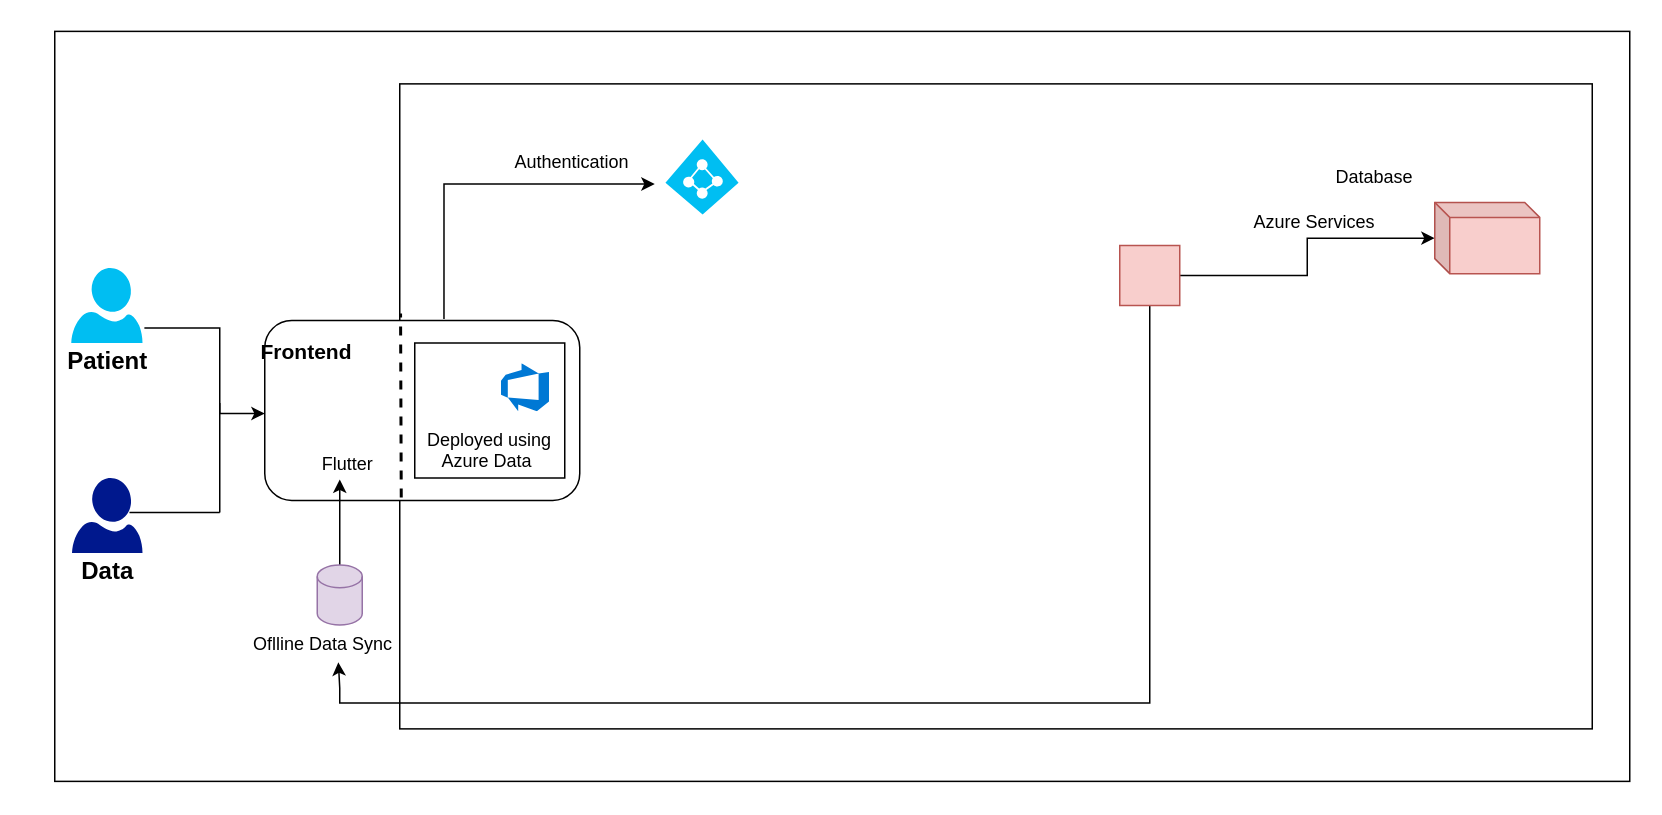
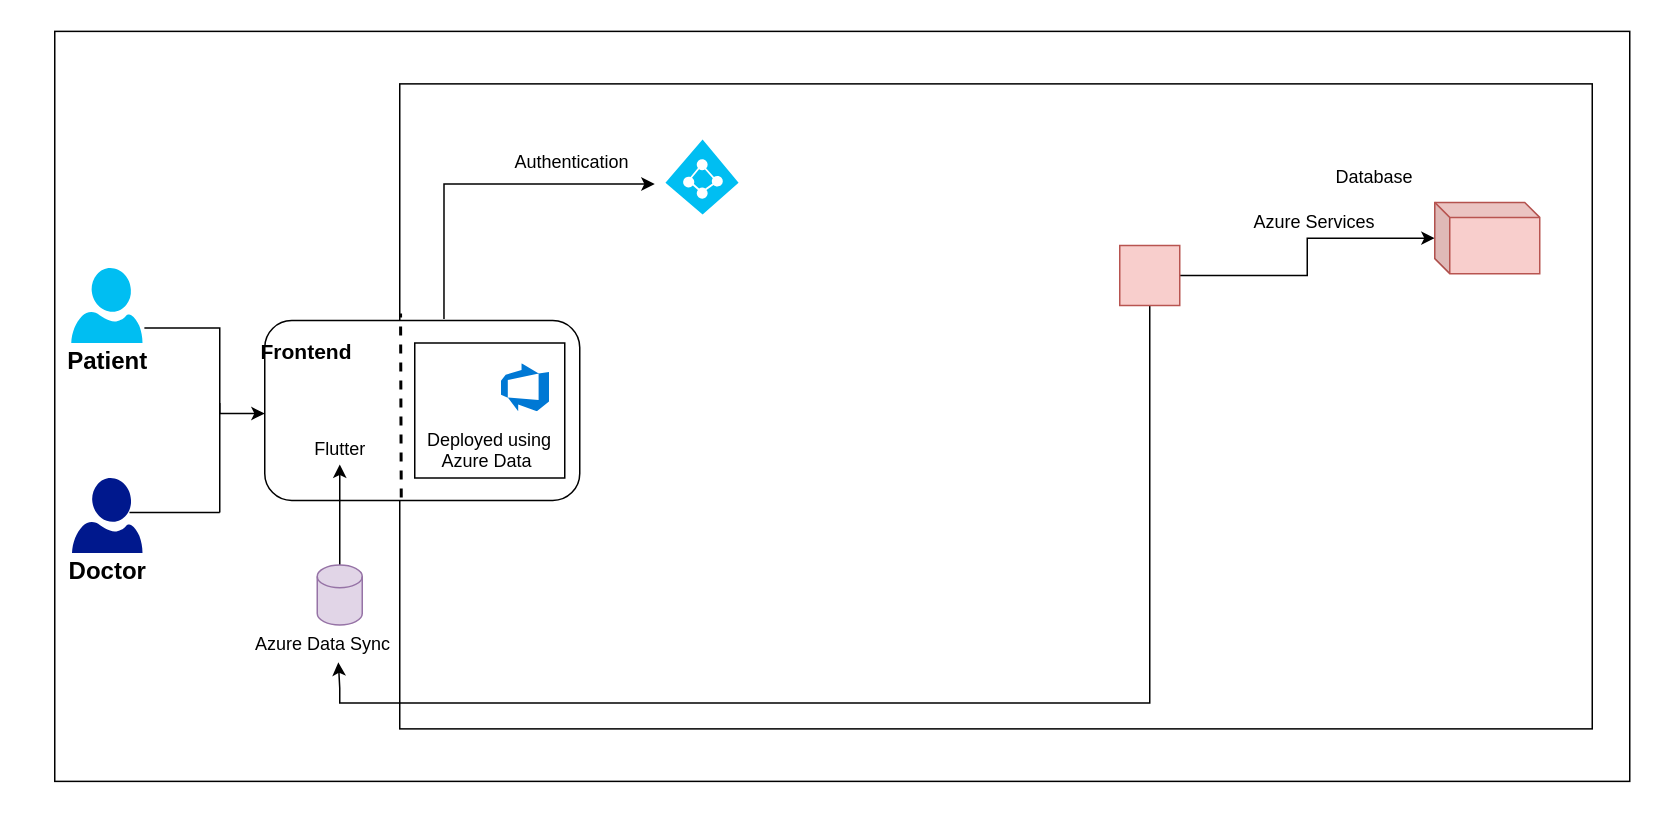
(348, 464) -> (341, 449)
(108, 568) -> (108, 568)
(323, 644) -> (323, 644)
